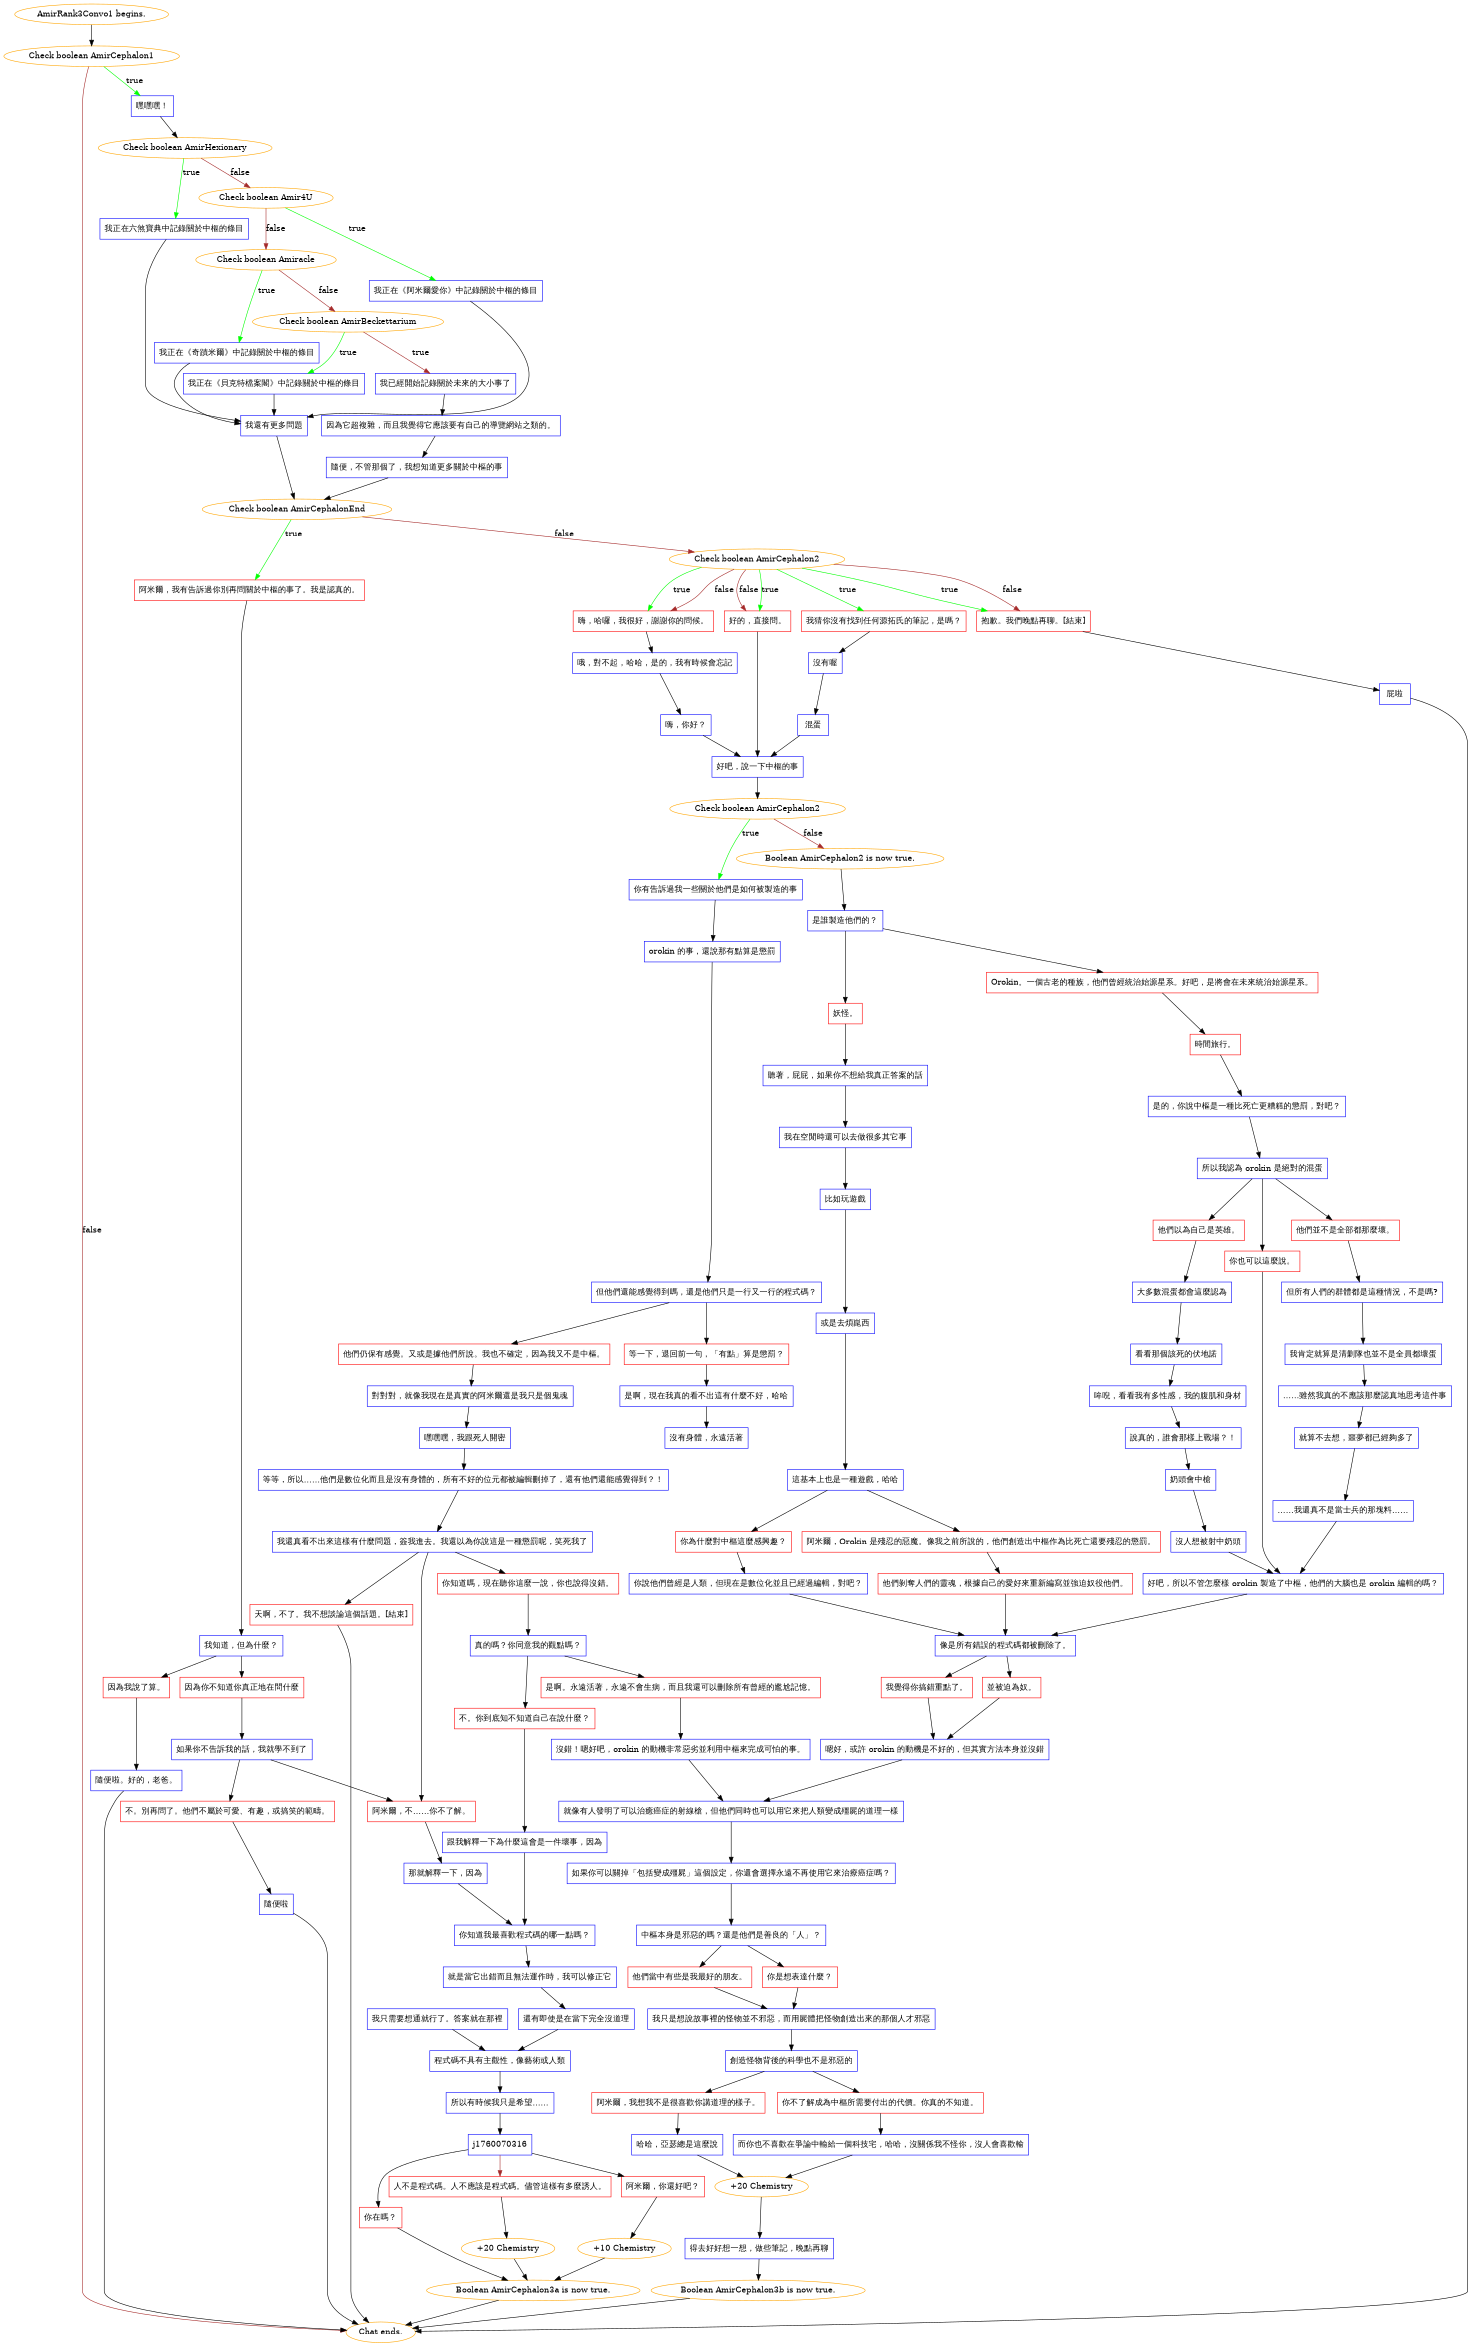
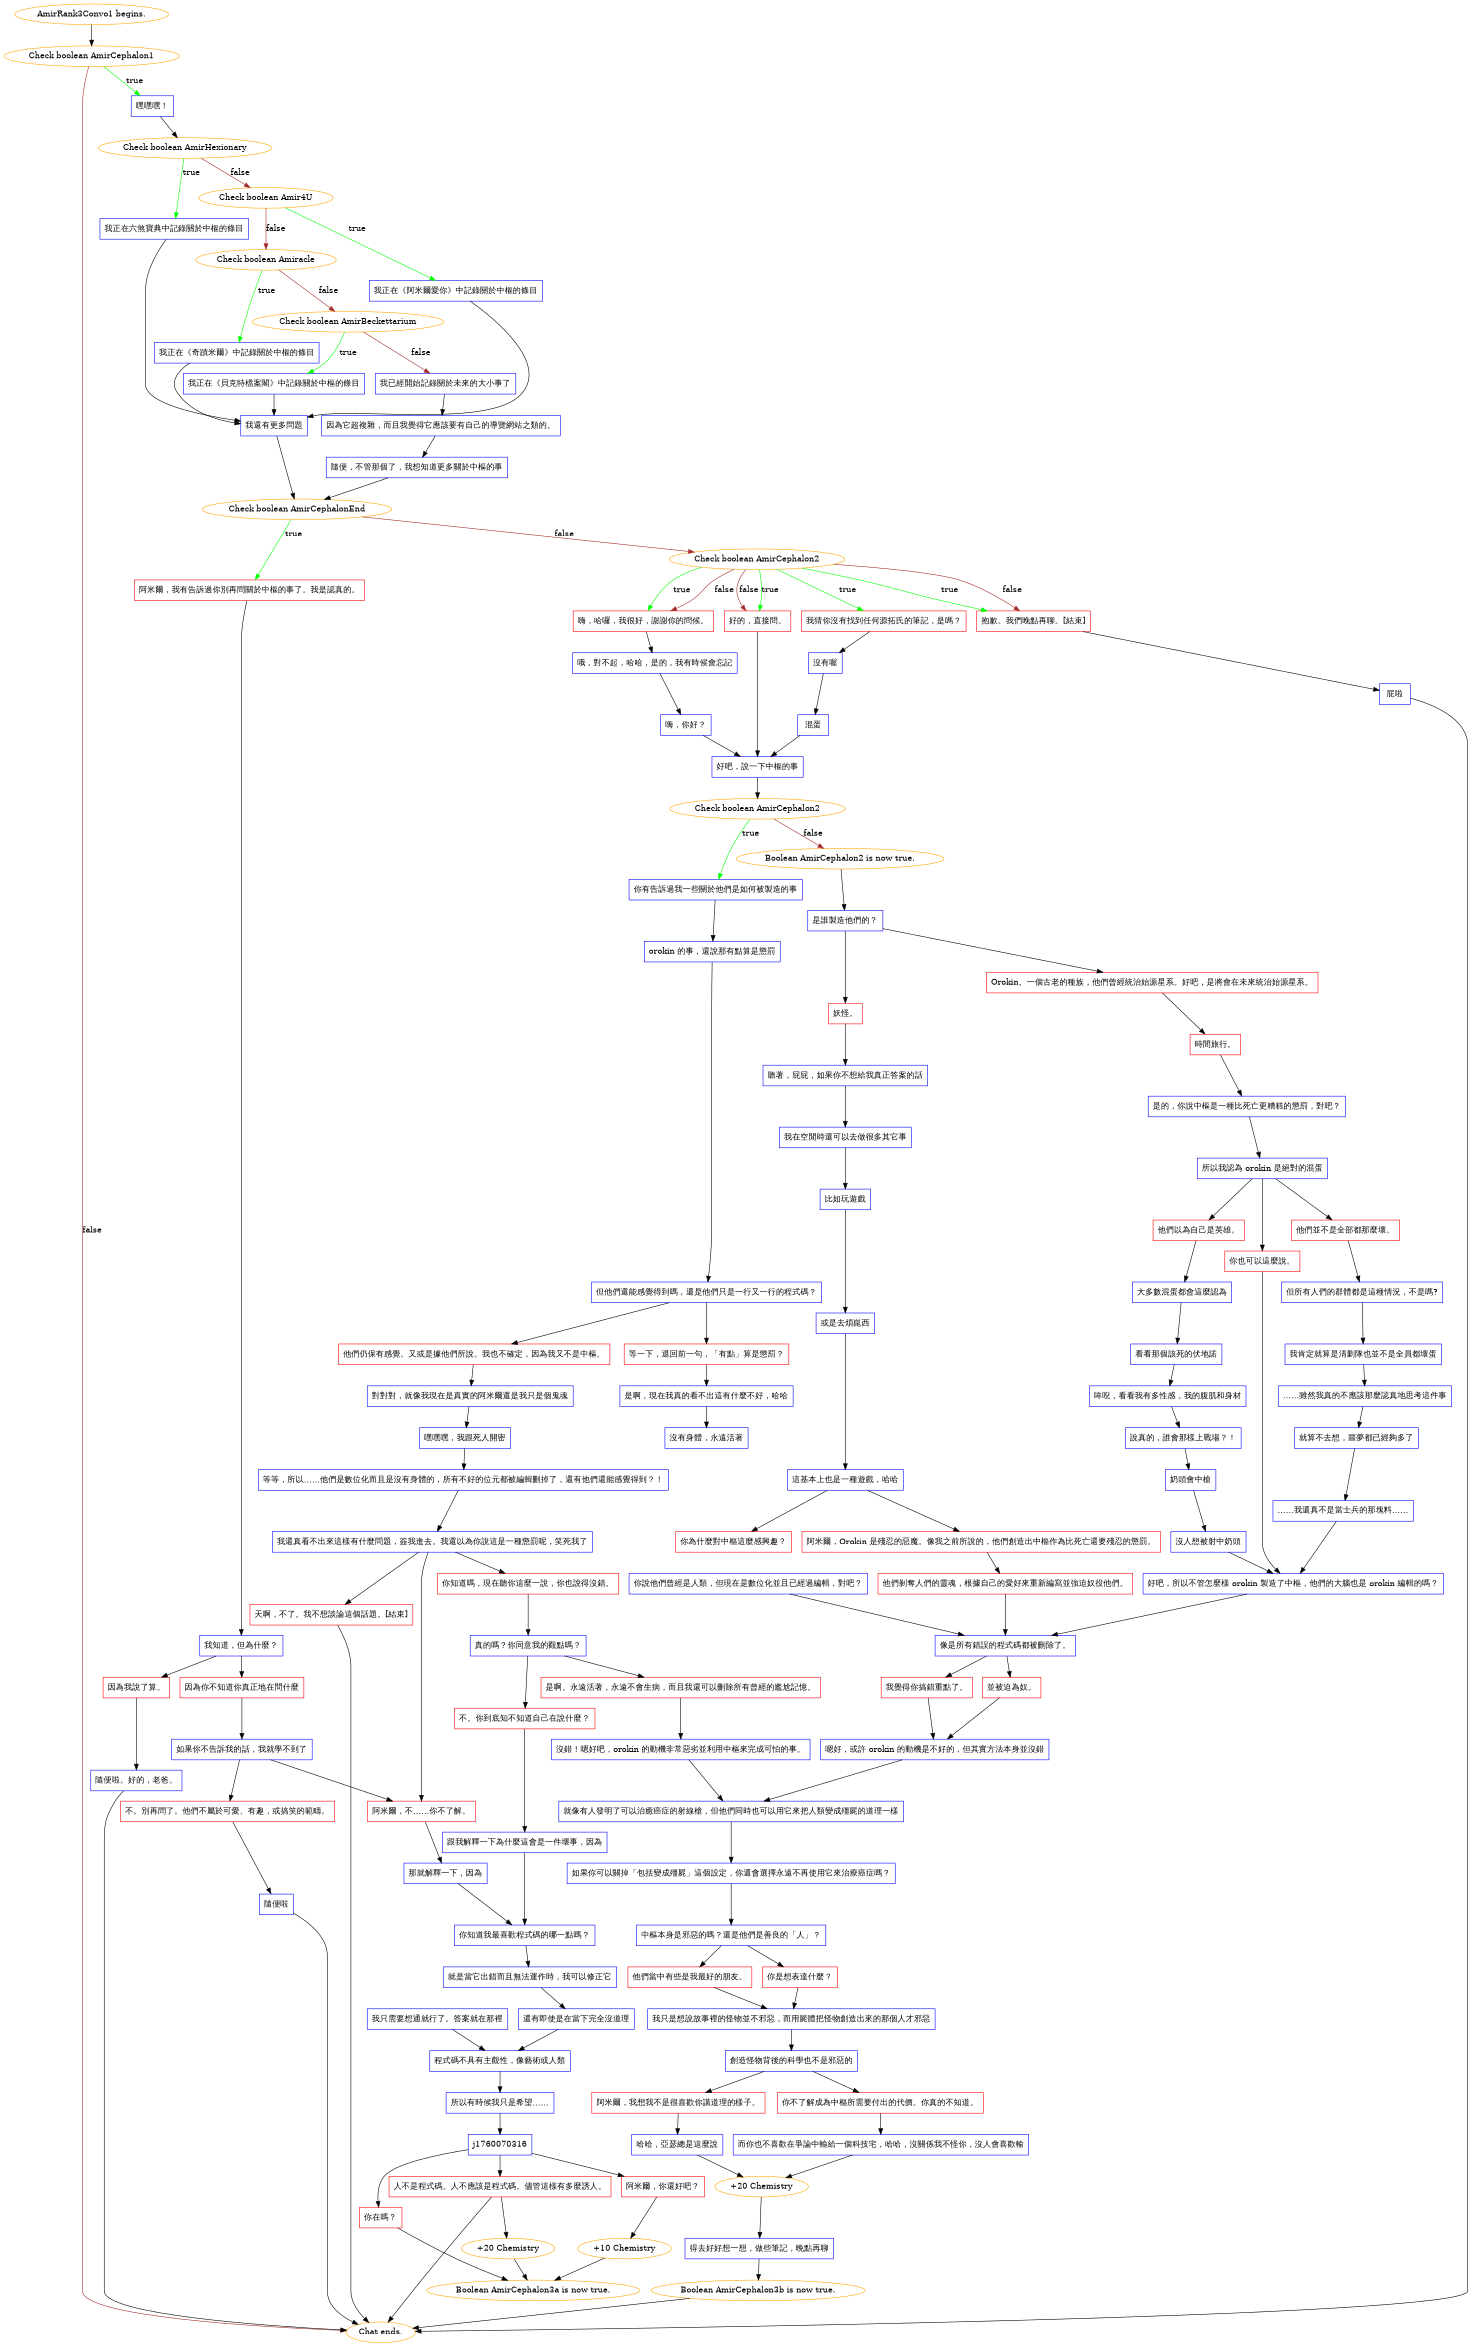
(421, 353) -> (421, 353)
(740, 1560) -> none
(500, 2163) -> (500, 2163)
(455, 2312) -> (441, 2257)
